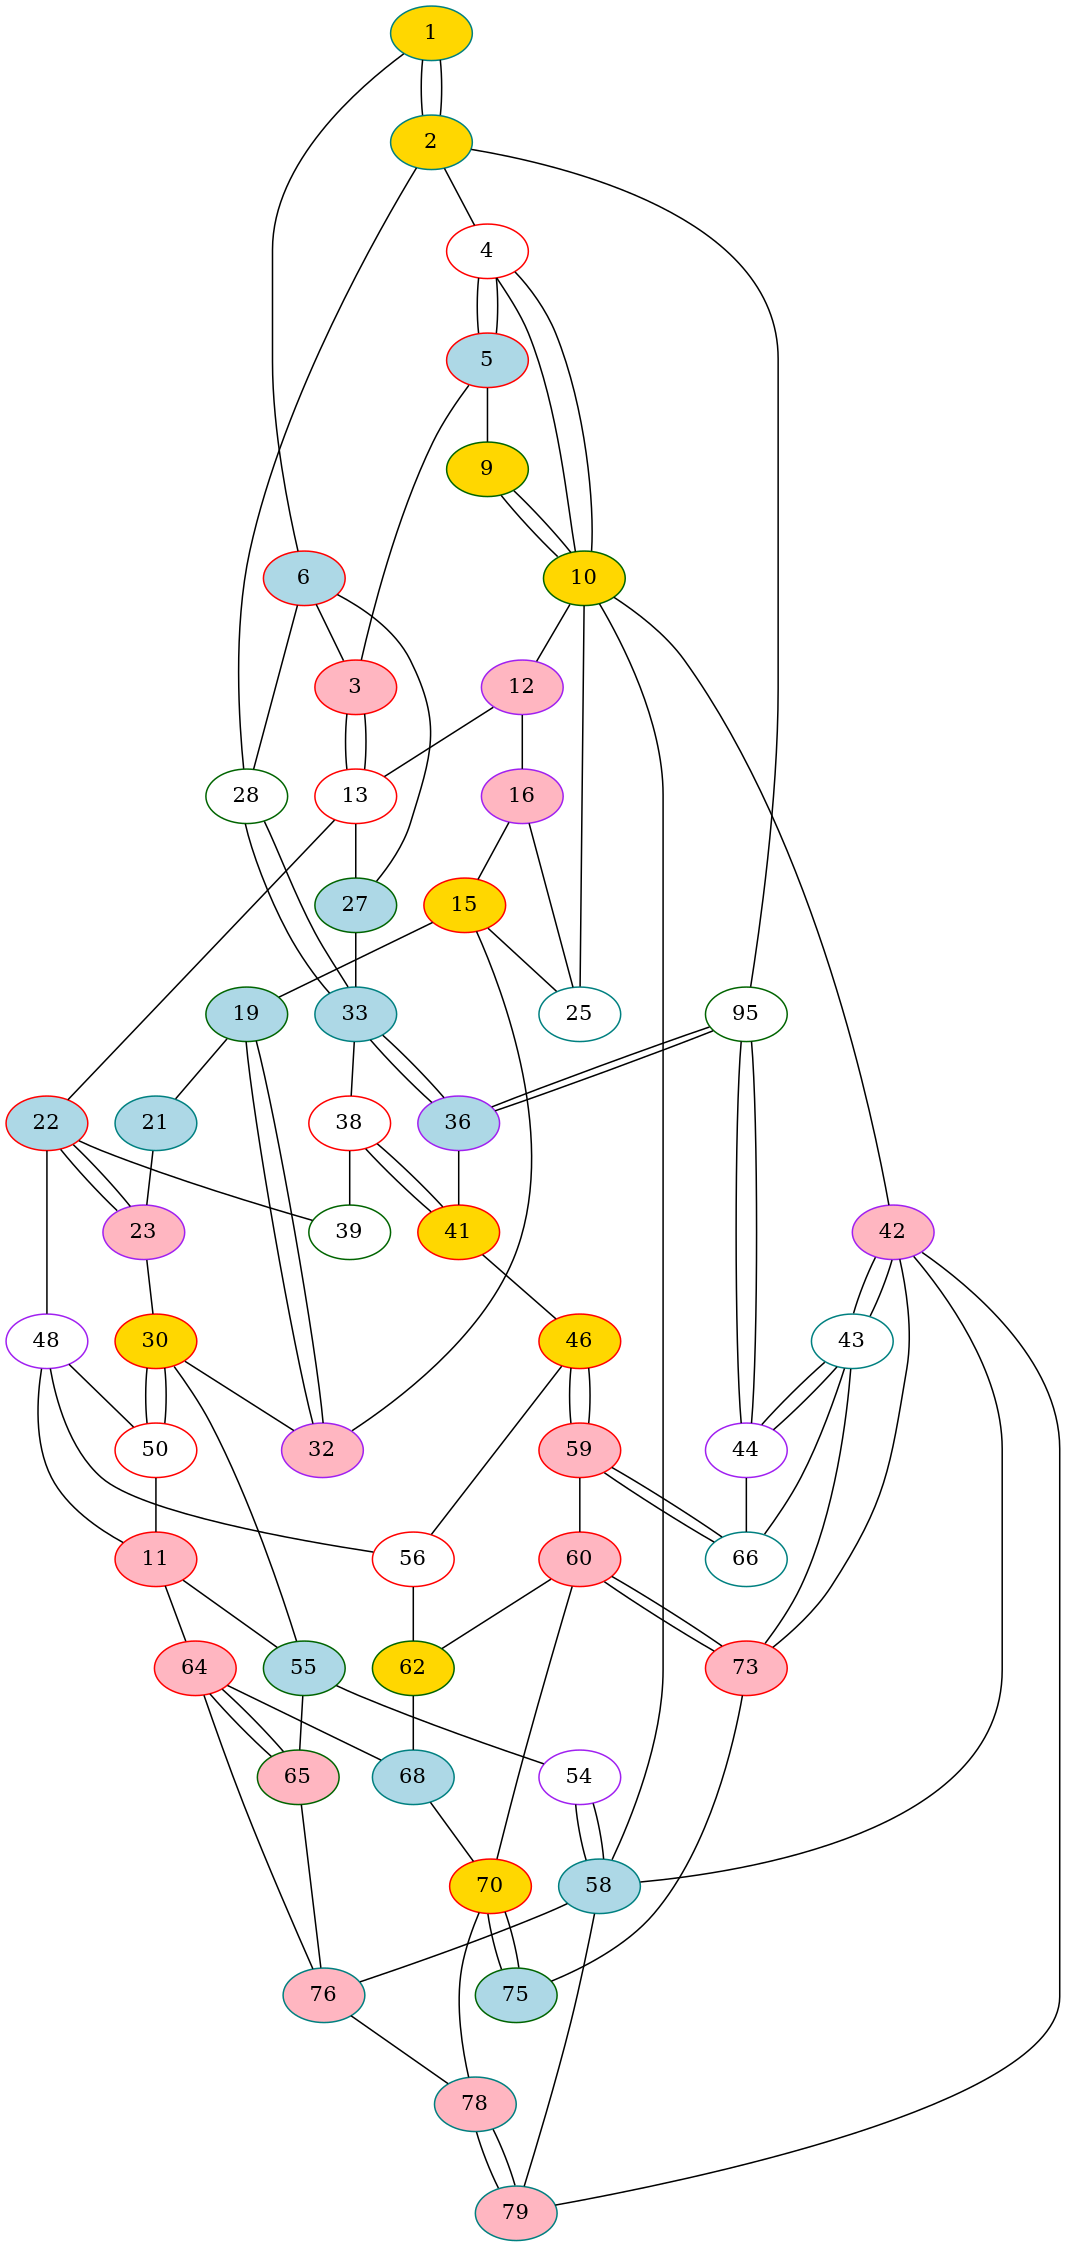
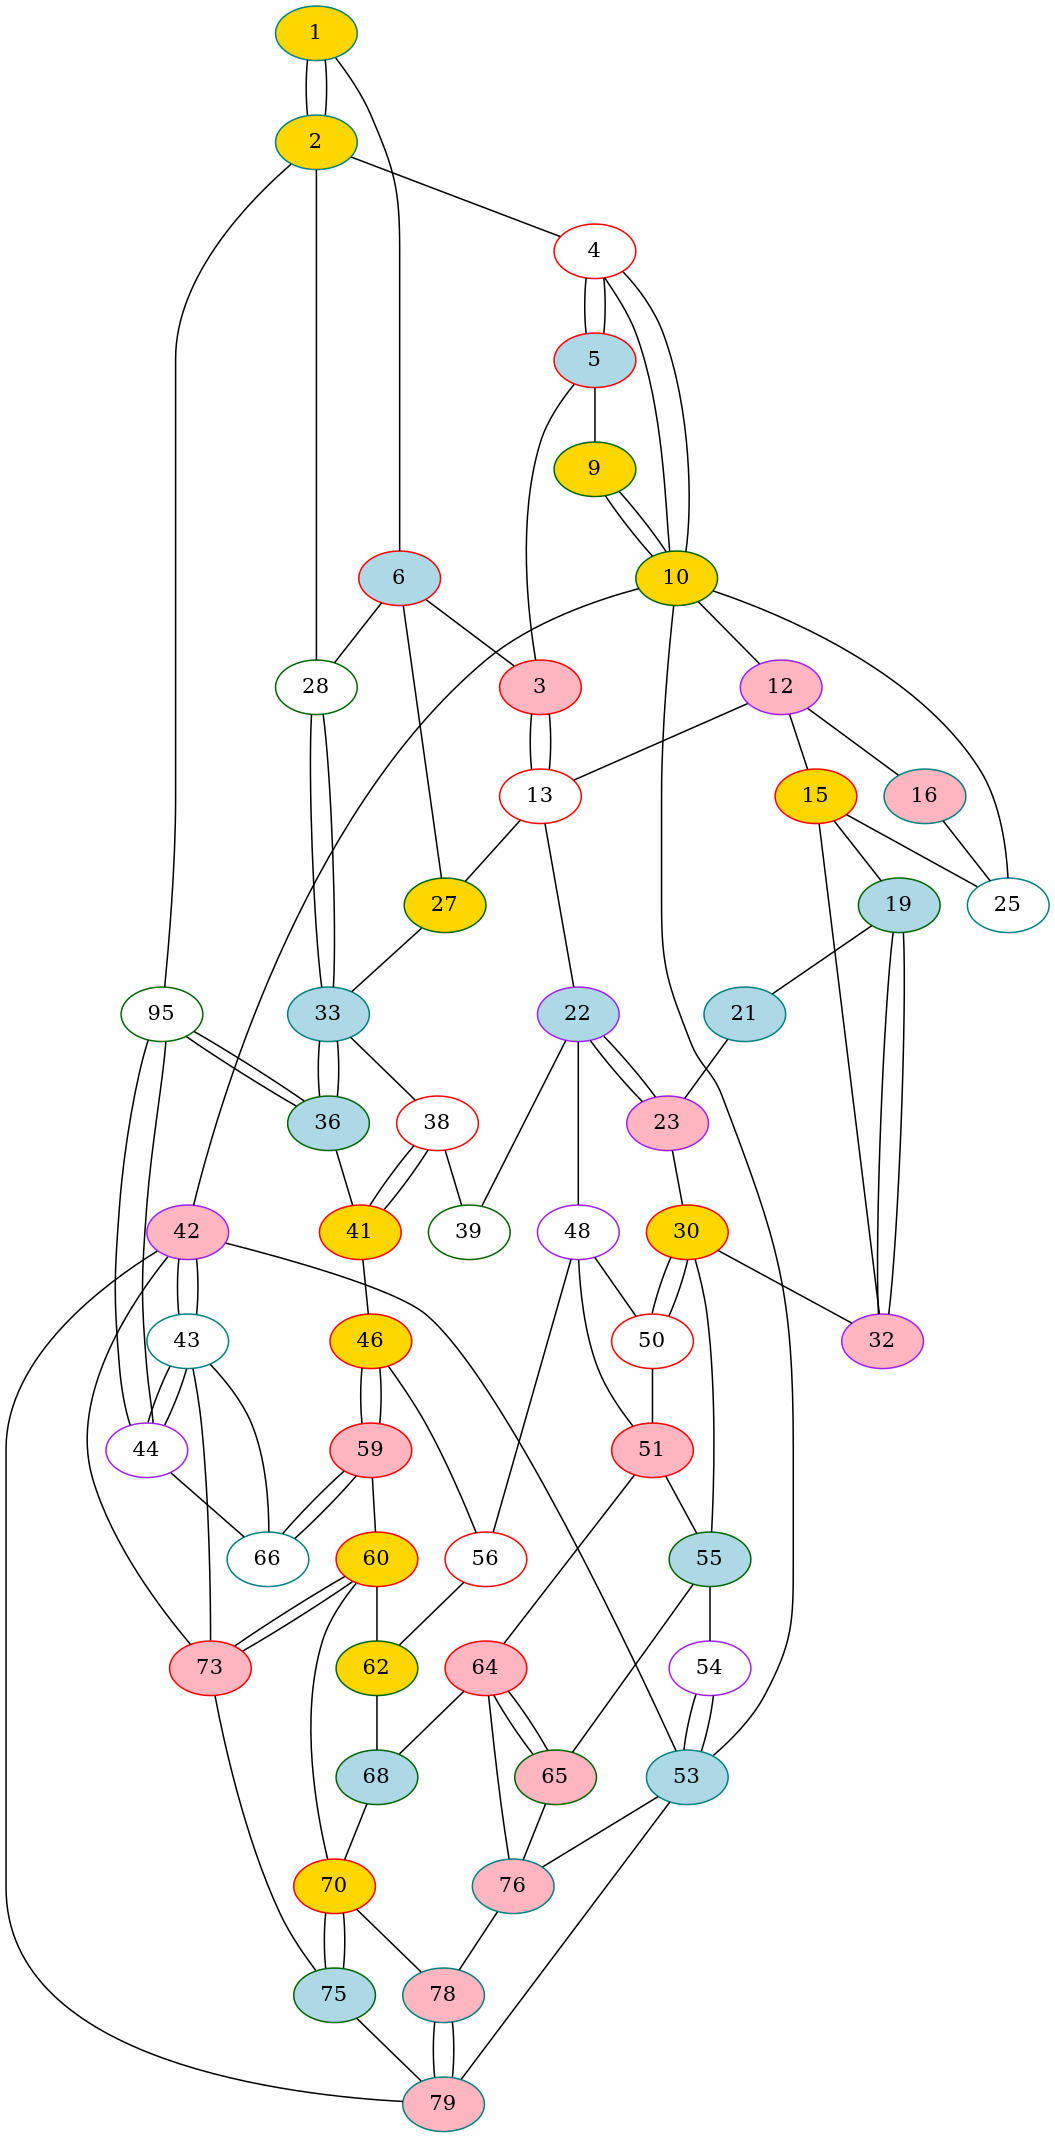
(522, 796) -> (925, 796)
(493, 851) -> (799, 742)
(356, 905) -> (445, 905)
(47, 1123) -> (578, 1014)
(459, 1123) -> (329, 1123)
(156, 1559) -> (652, 1450)
(580, 1559) -> (377, 1559)
(413, 1777) -> (377, 1777)
(600, 1886) -> (687, 1777)
none -> (389, 2050)
